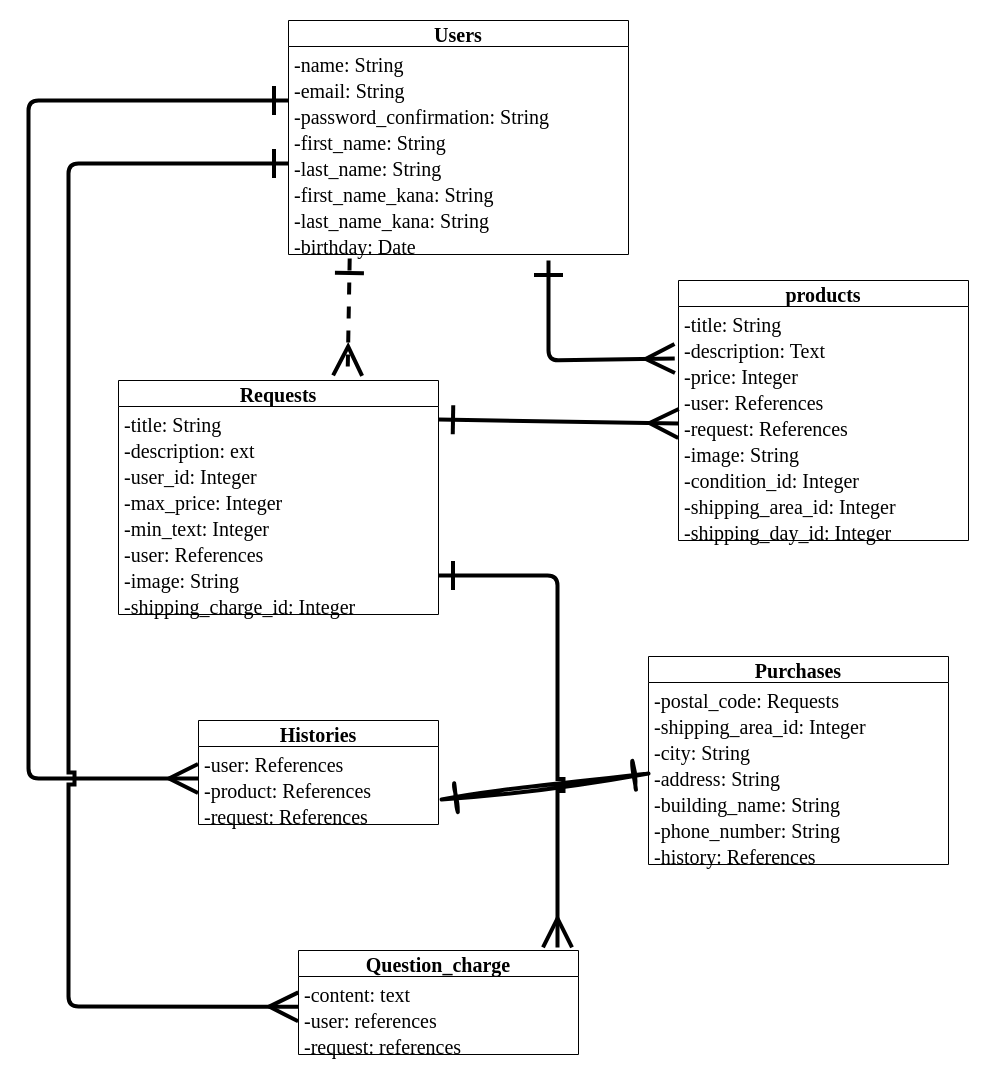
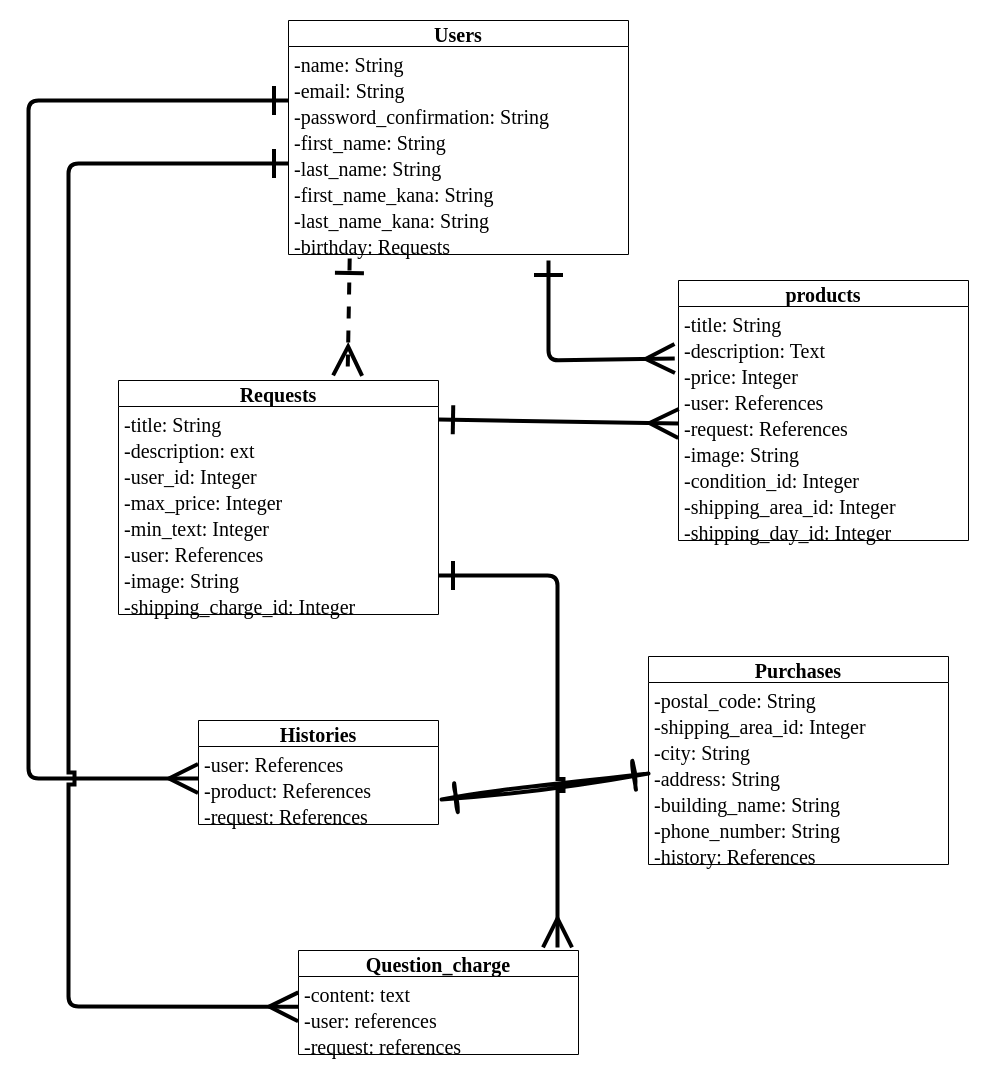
(370, 247) -> (393, 247)
(769, 701) -> (756, 701)
